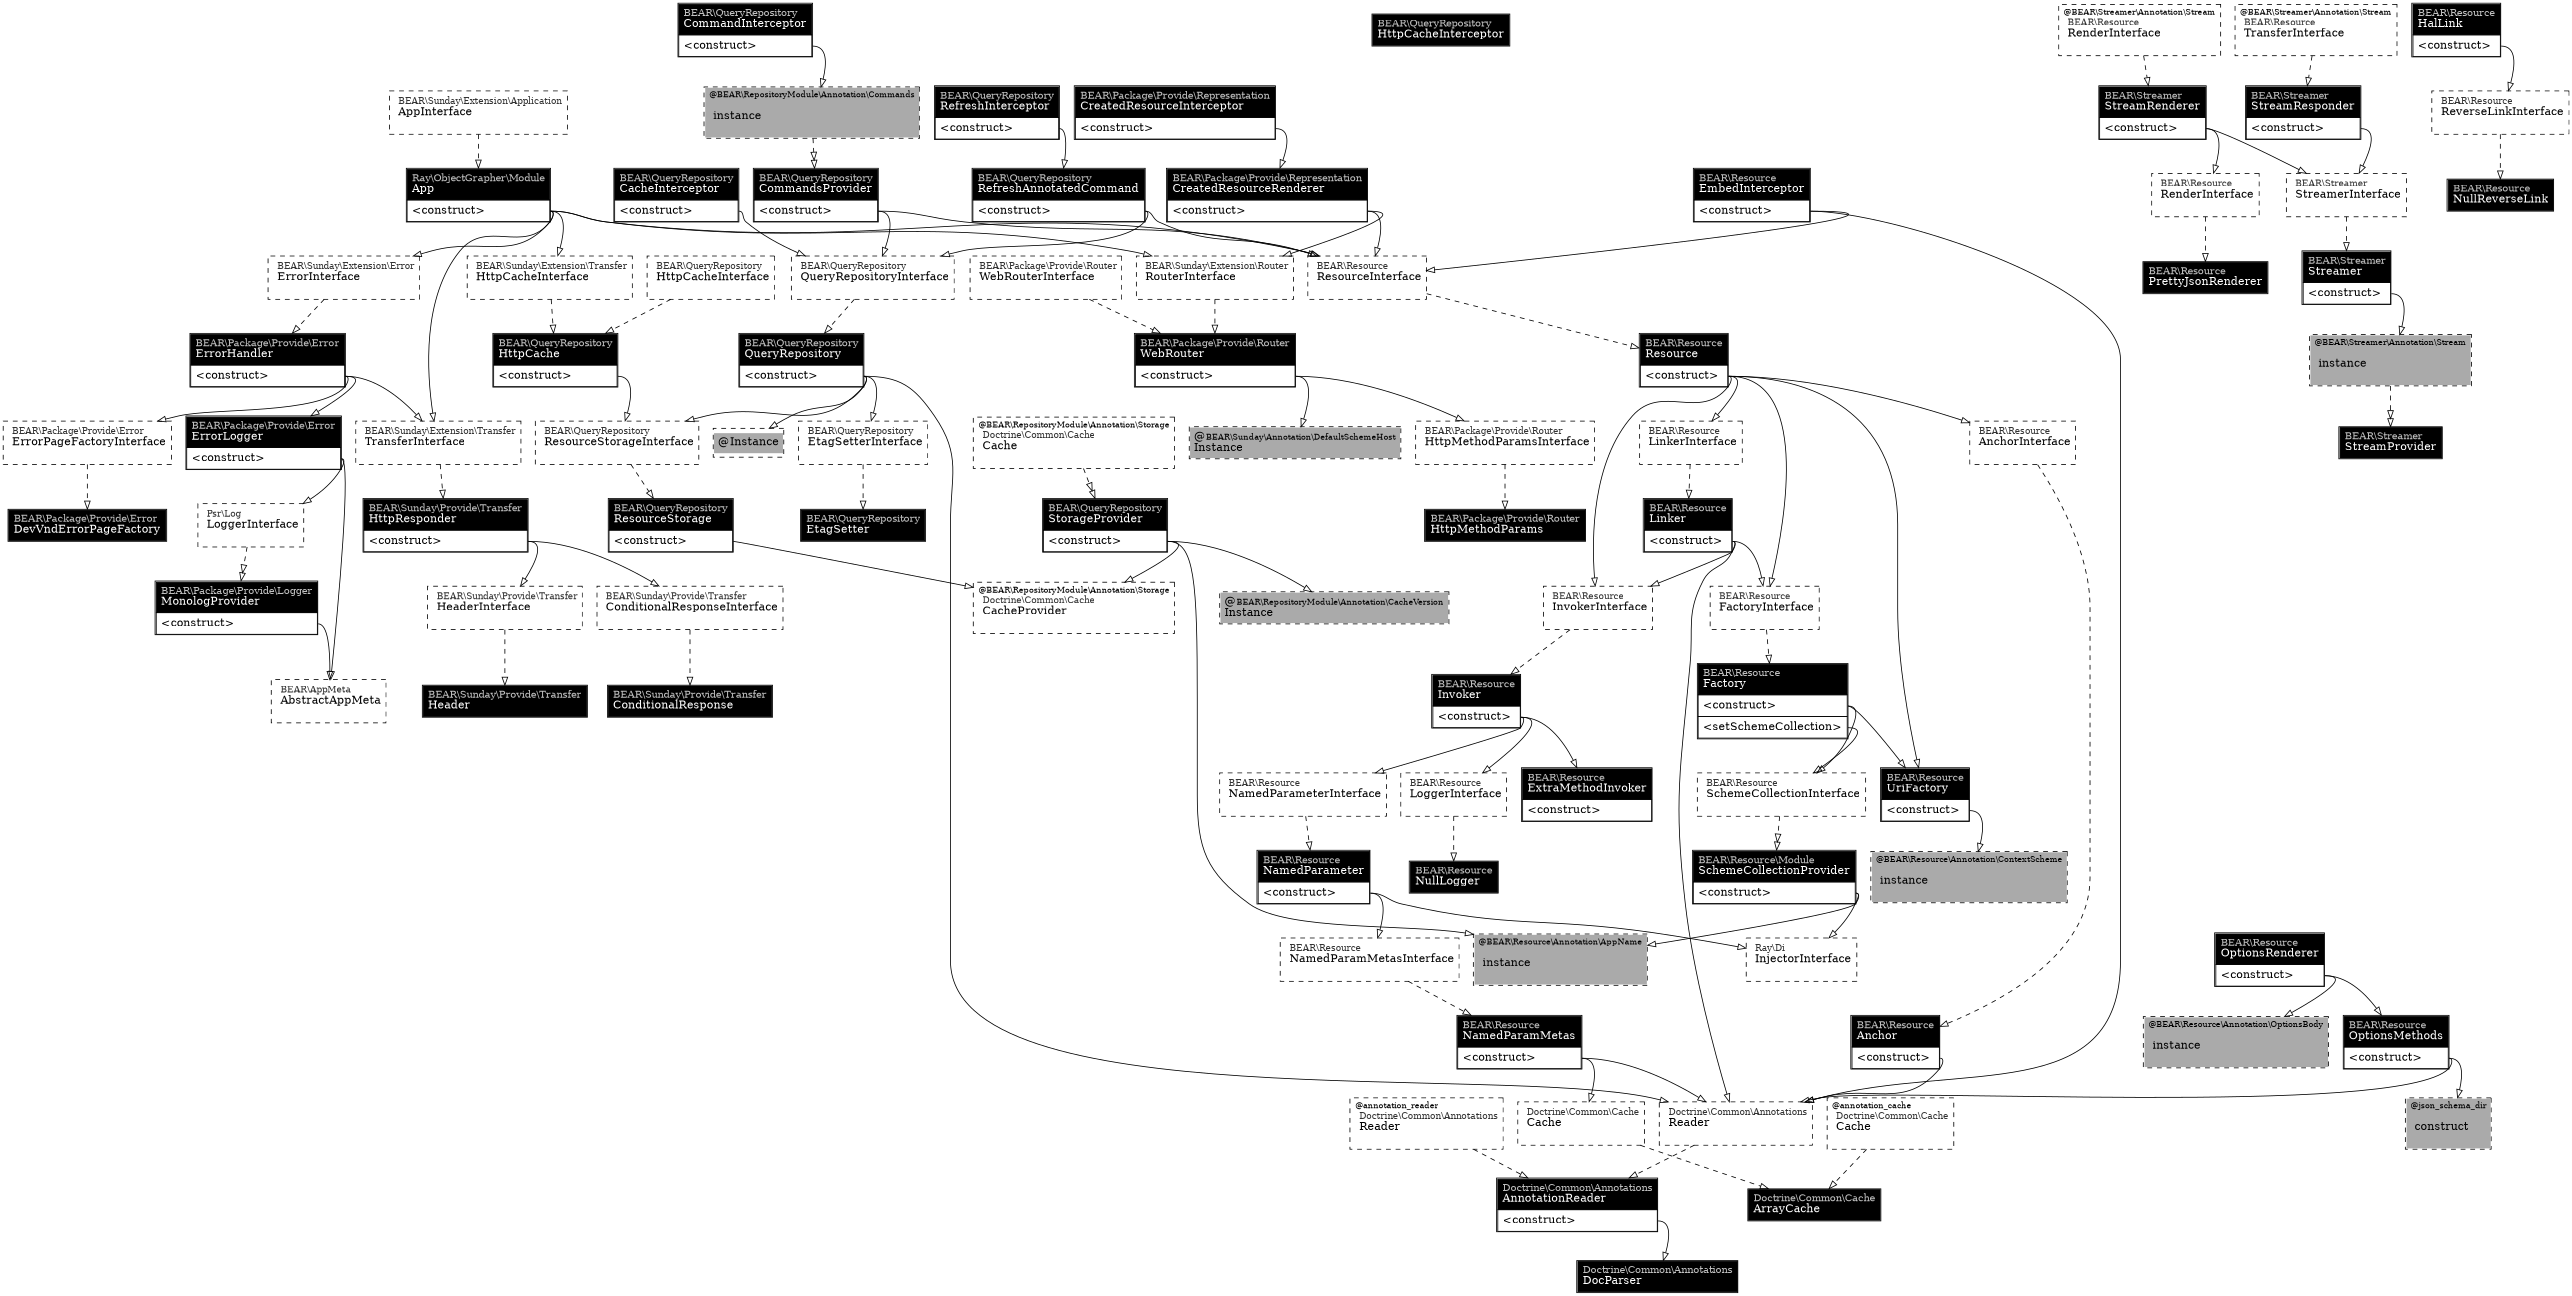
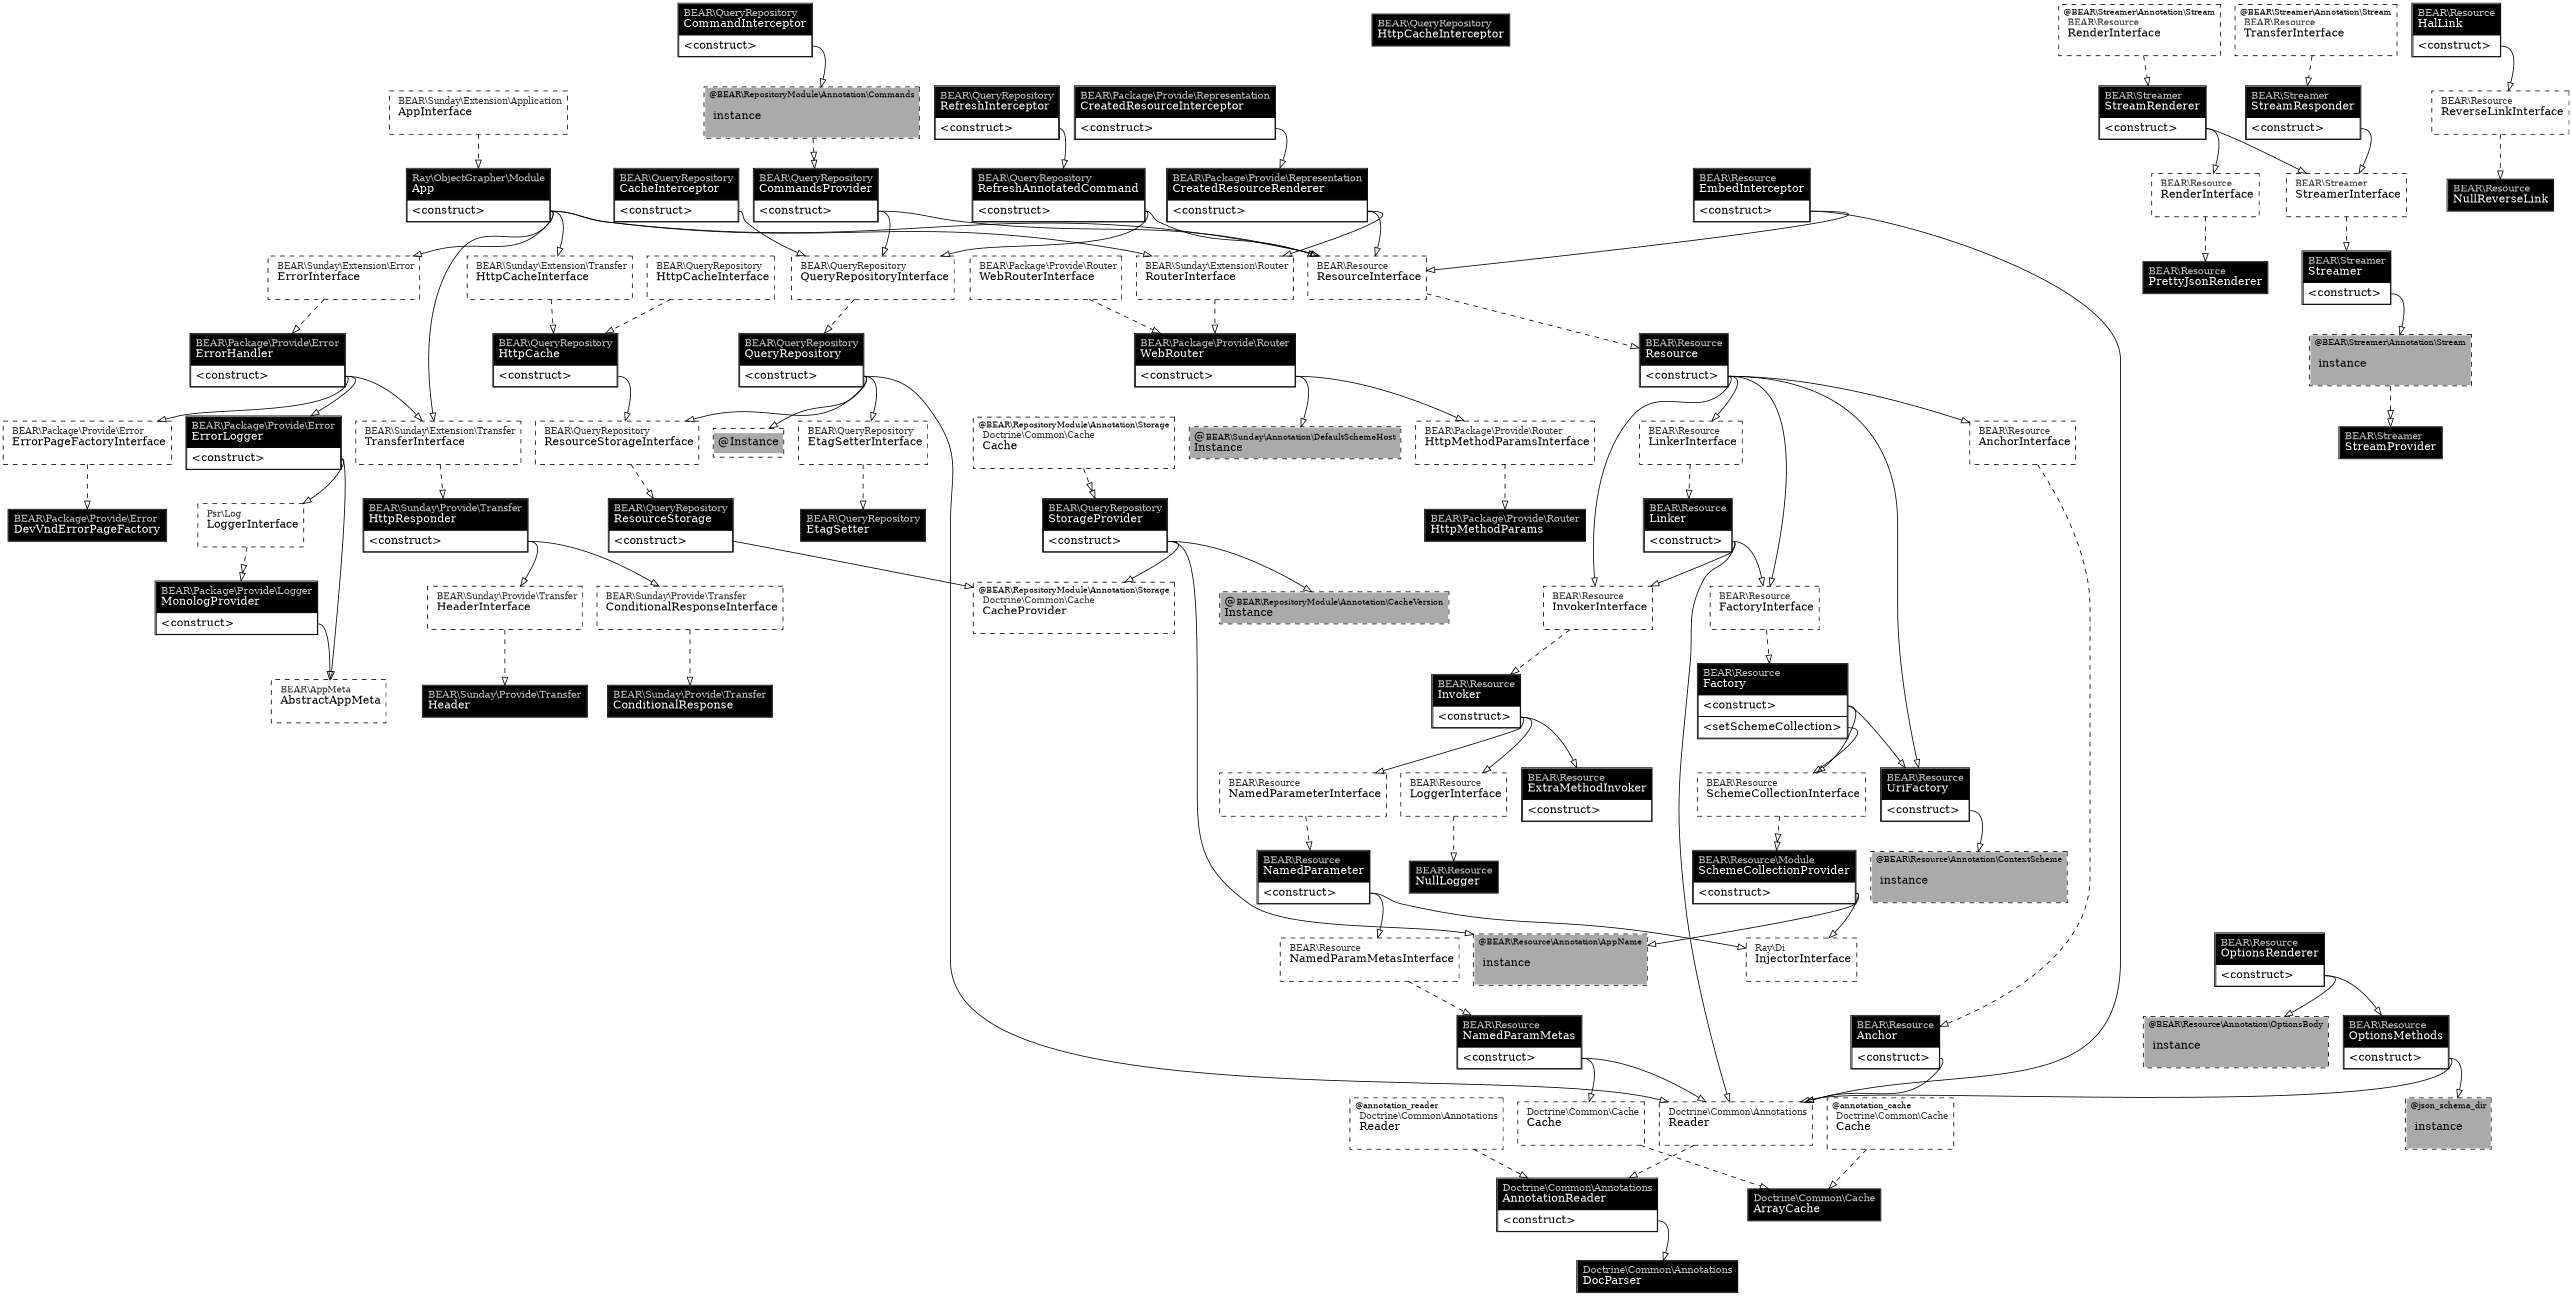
(2442, 1127) -> (2439, 1127)
